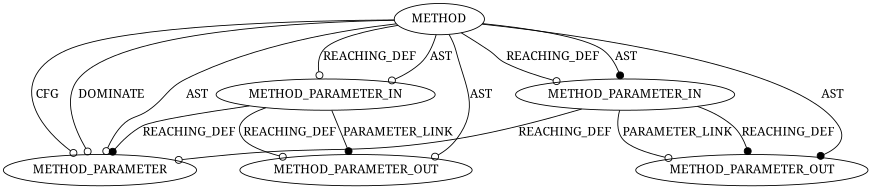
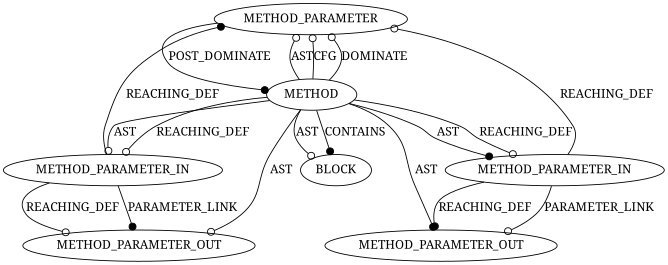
none -> (175, 69)
none -> (336, 170)
